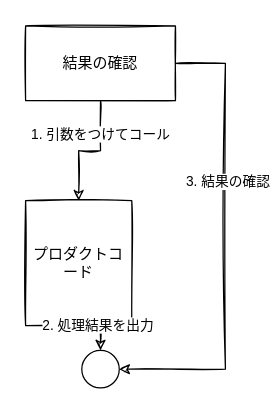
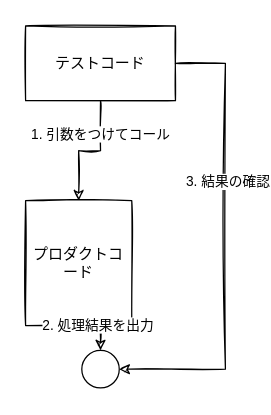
(101, 63) -> (101, 63)
